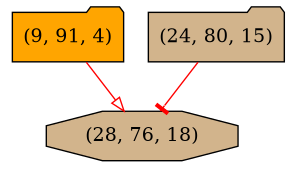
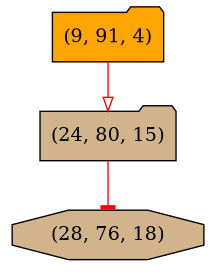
(101, 81) -> (108, 80)
